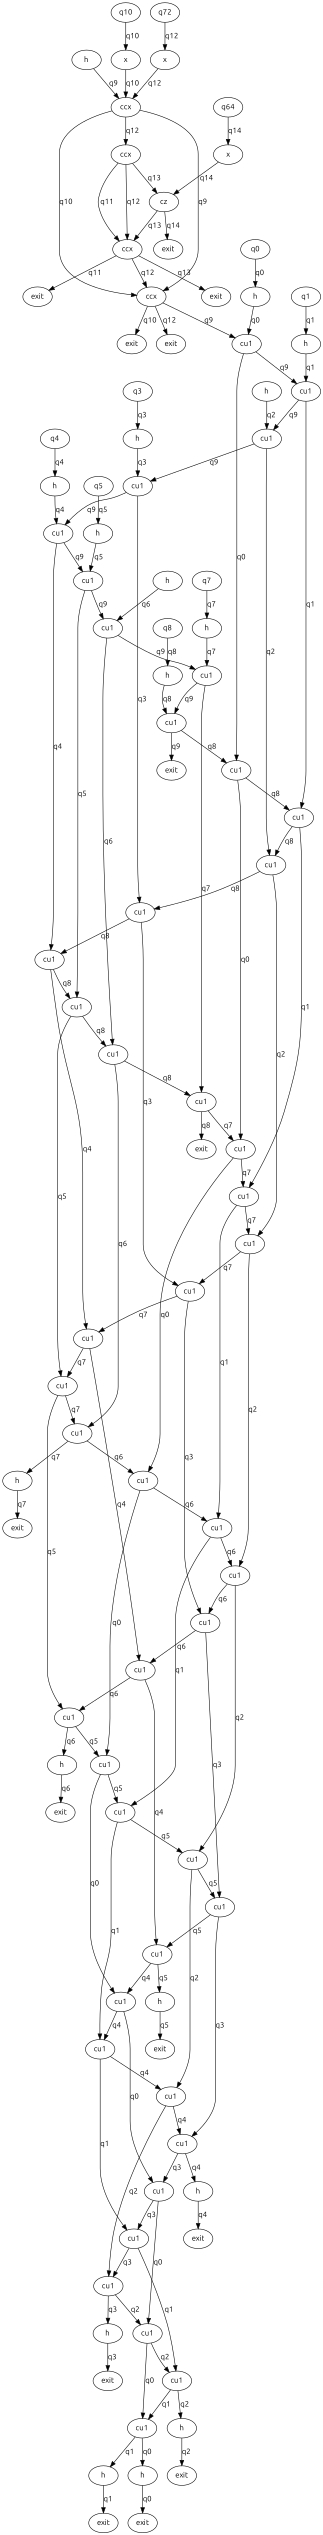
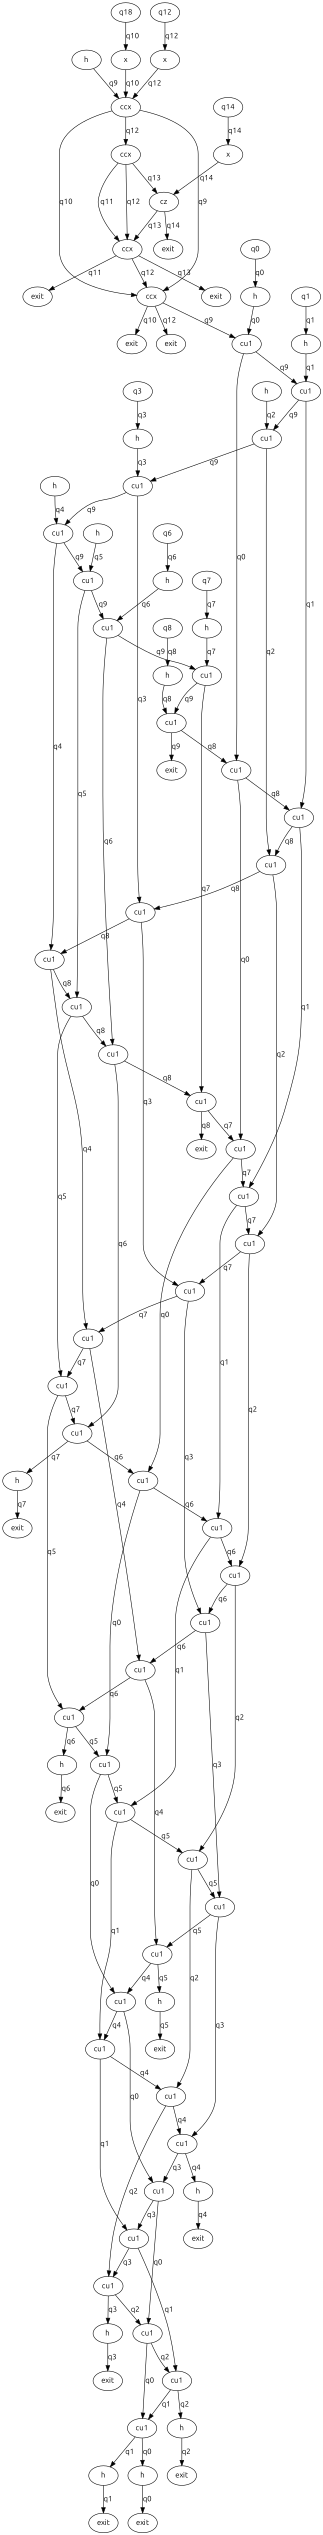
(126, 13) -> (126, 13)
(165, 13) -> (165, 13)
(228, 107) -> (228, 107)
(55, 439) -> none
(99, 486) -> none
none -> (168, 534)
